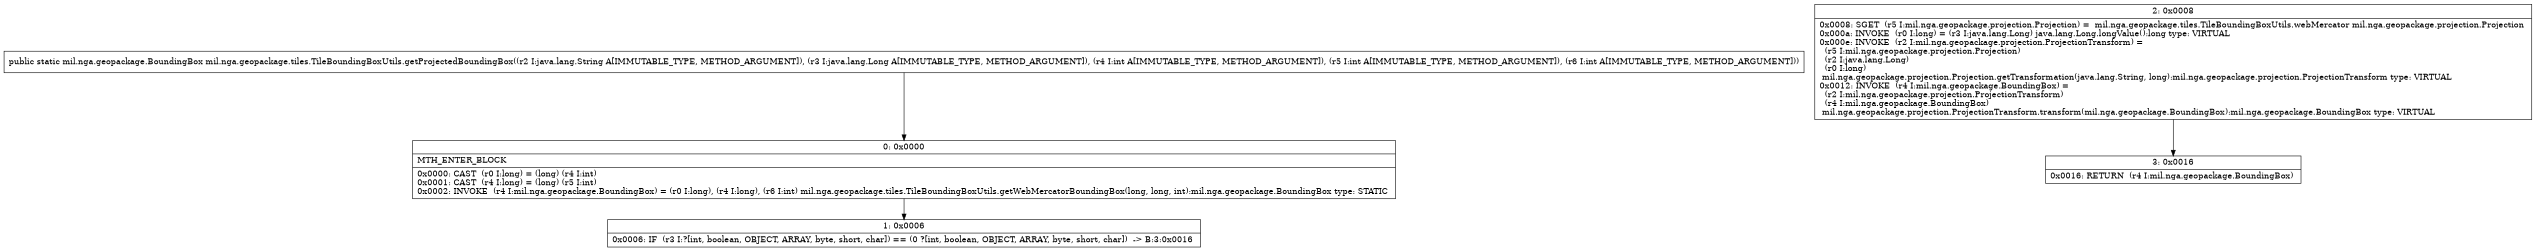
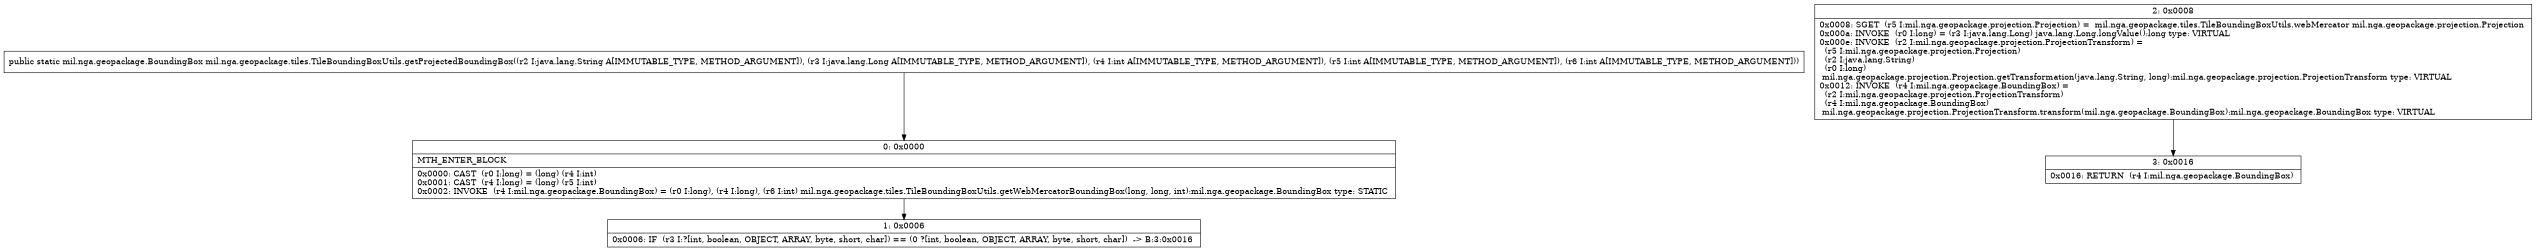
(1864, 60) -> (1867, 60)
